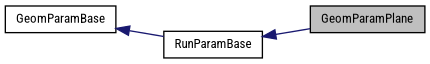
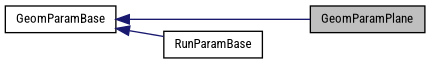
(293, 32) -> (220, 19)
